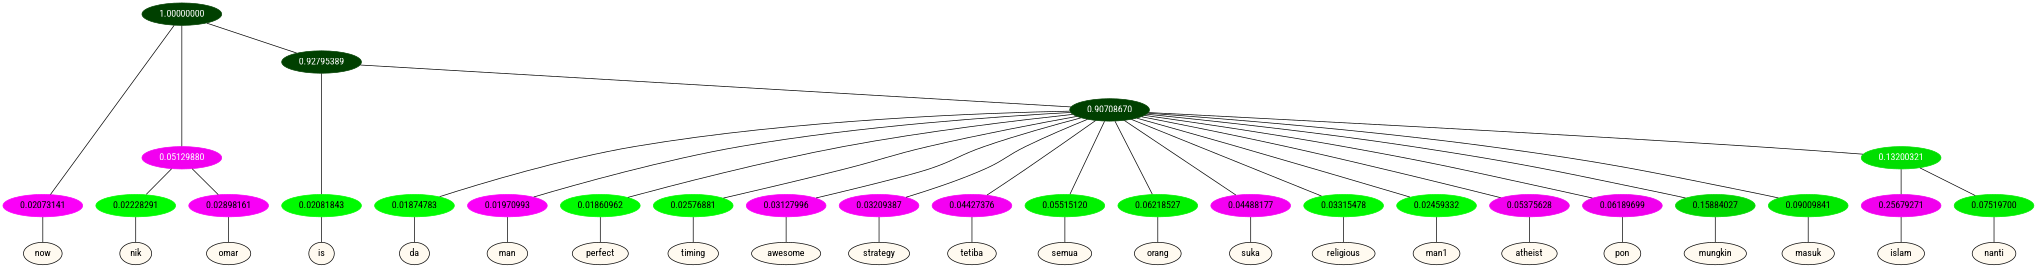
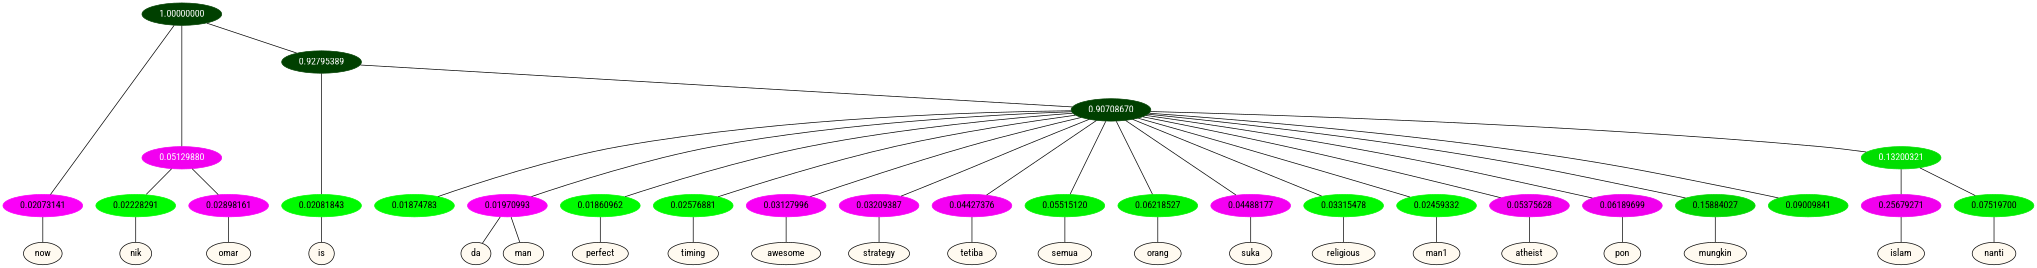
(414, 230) -> (491, 230)
(1808, 254) -> none
